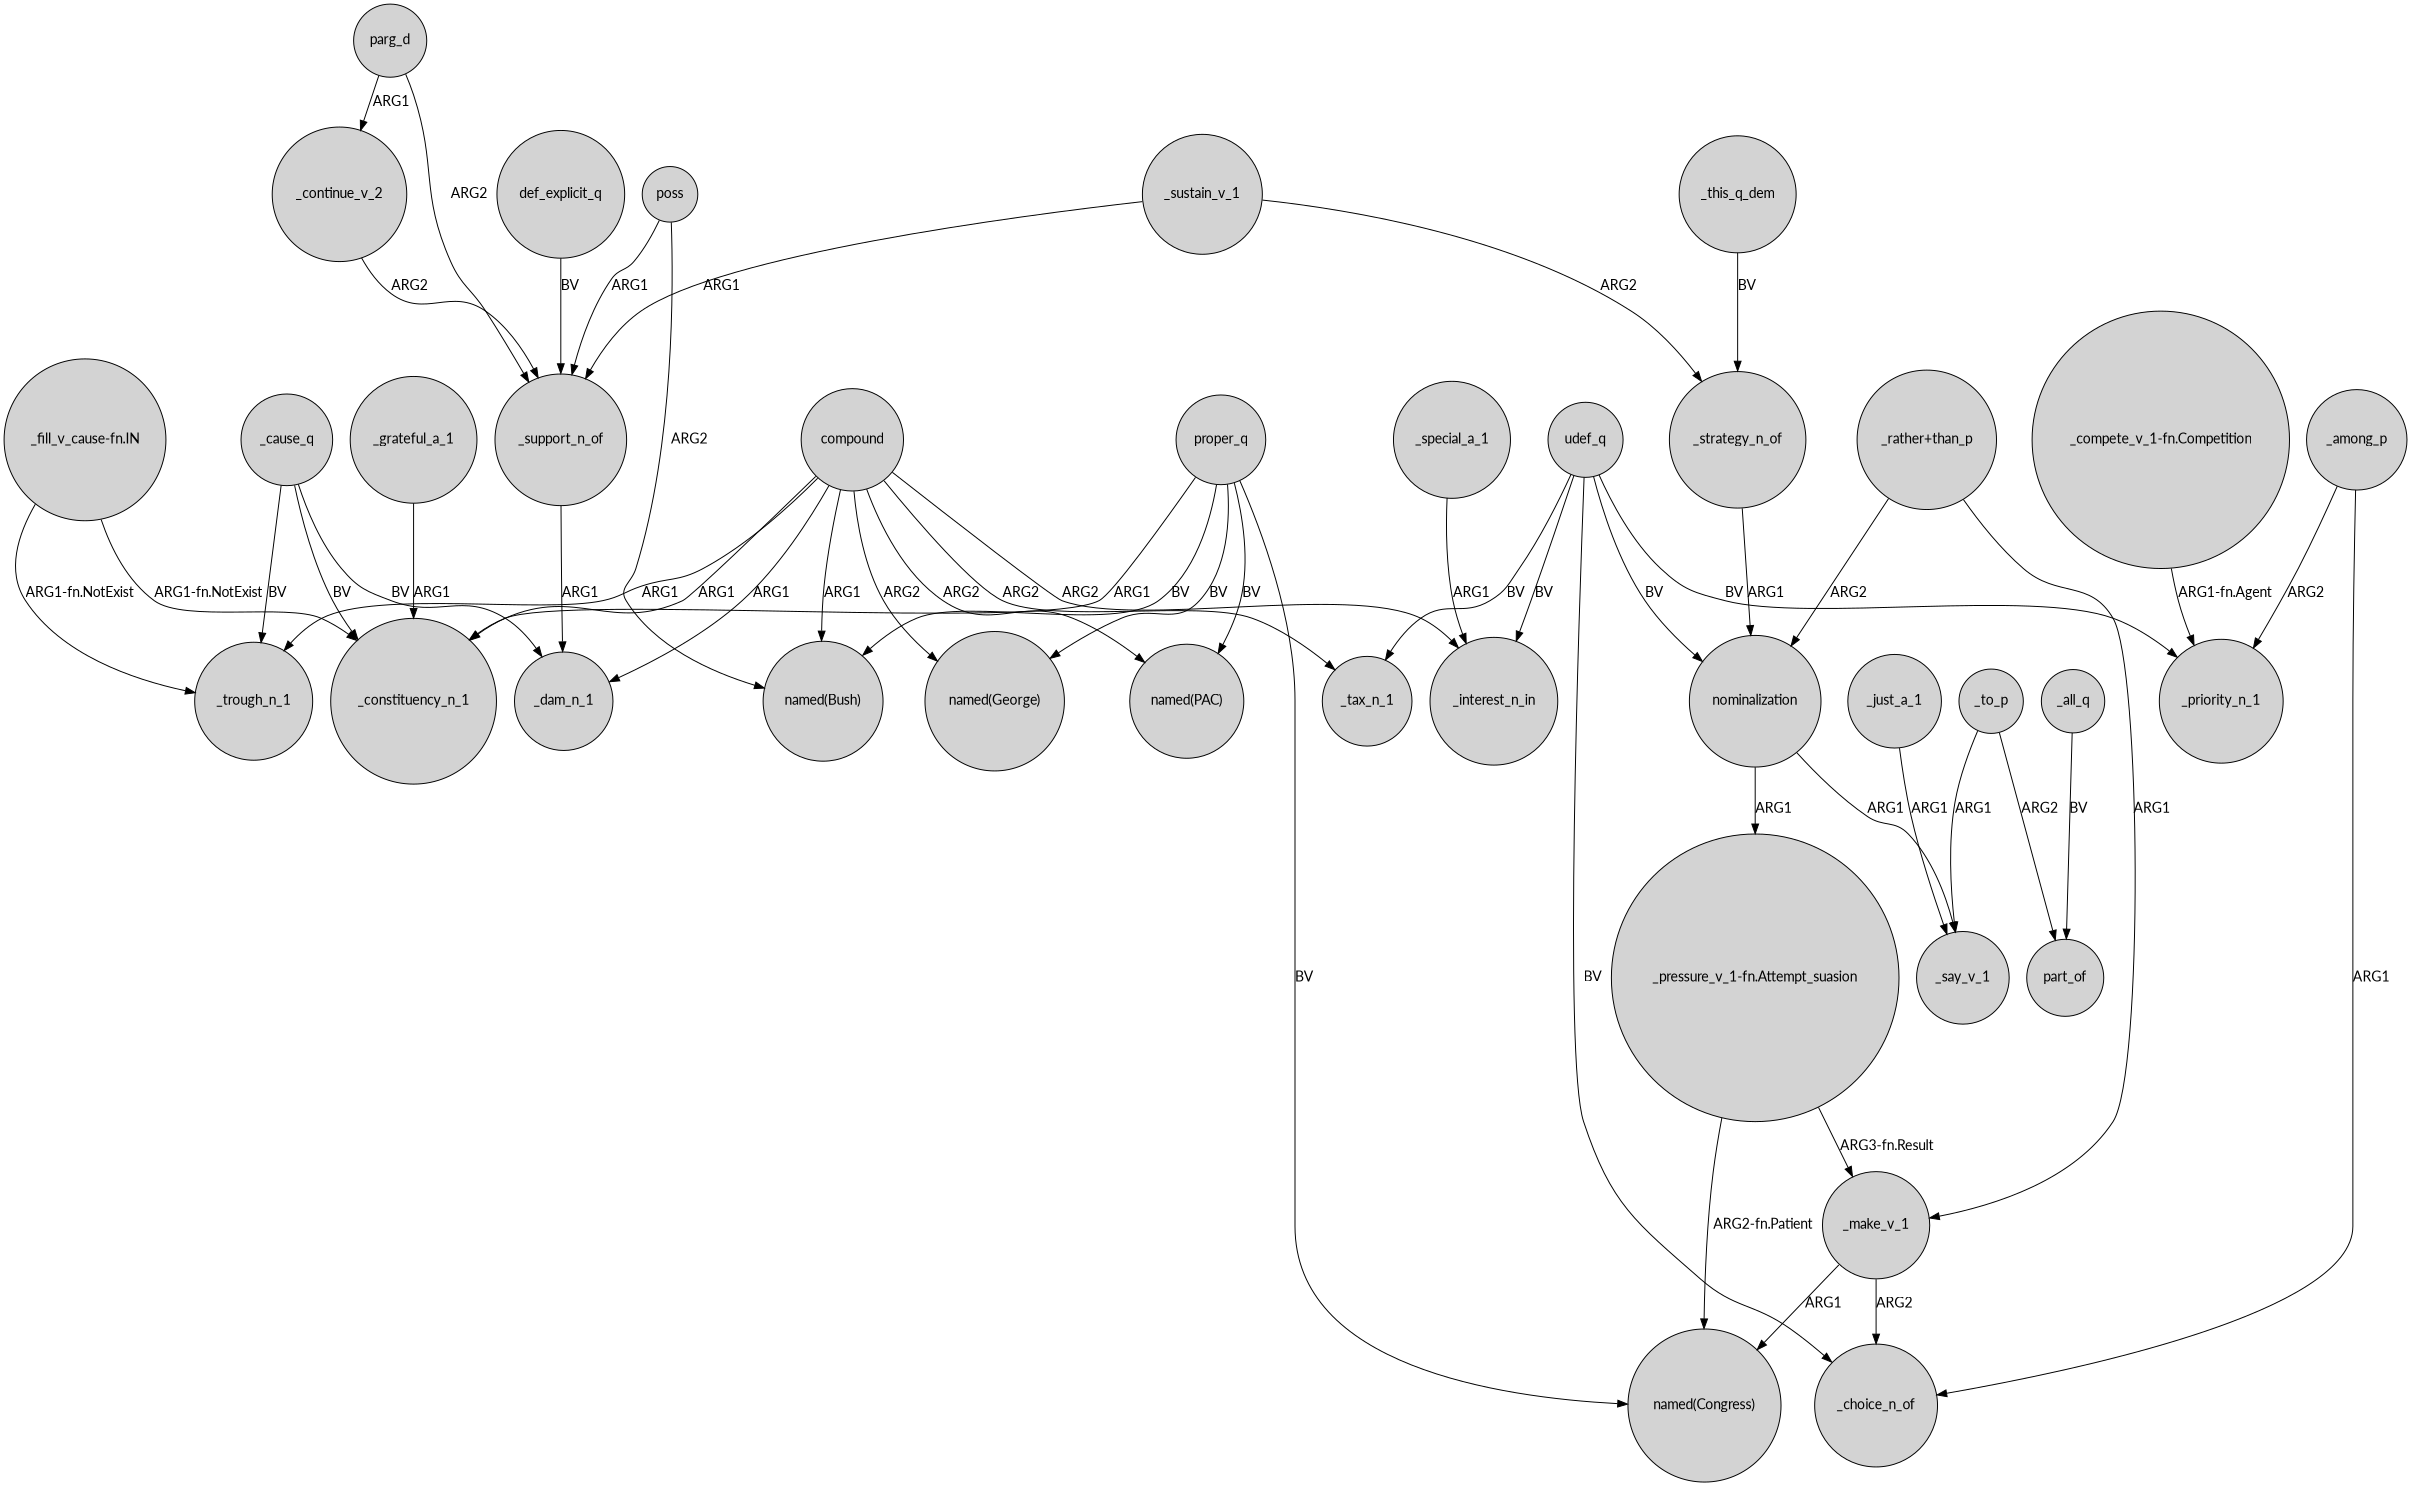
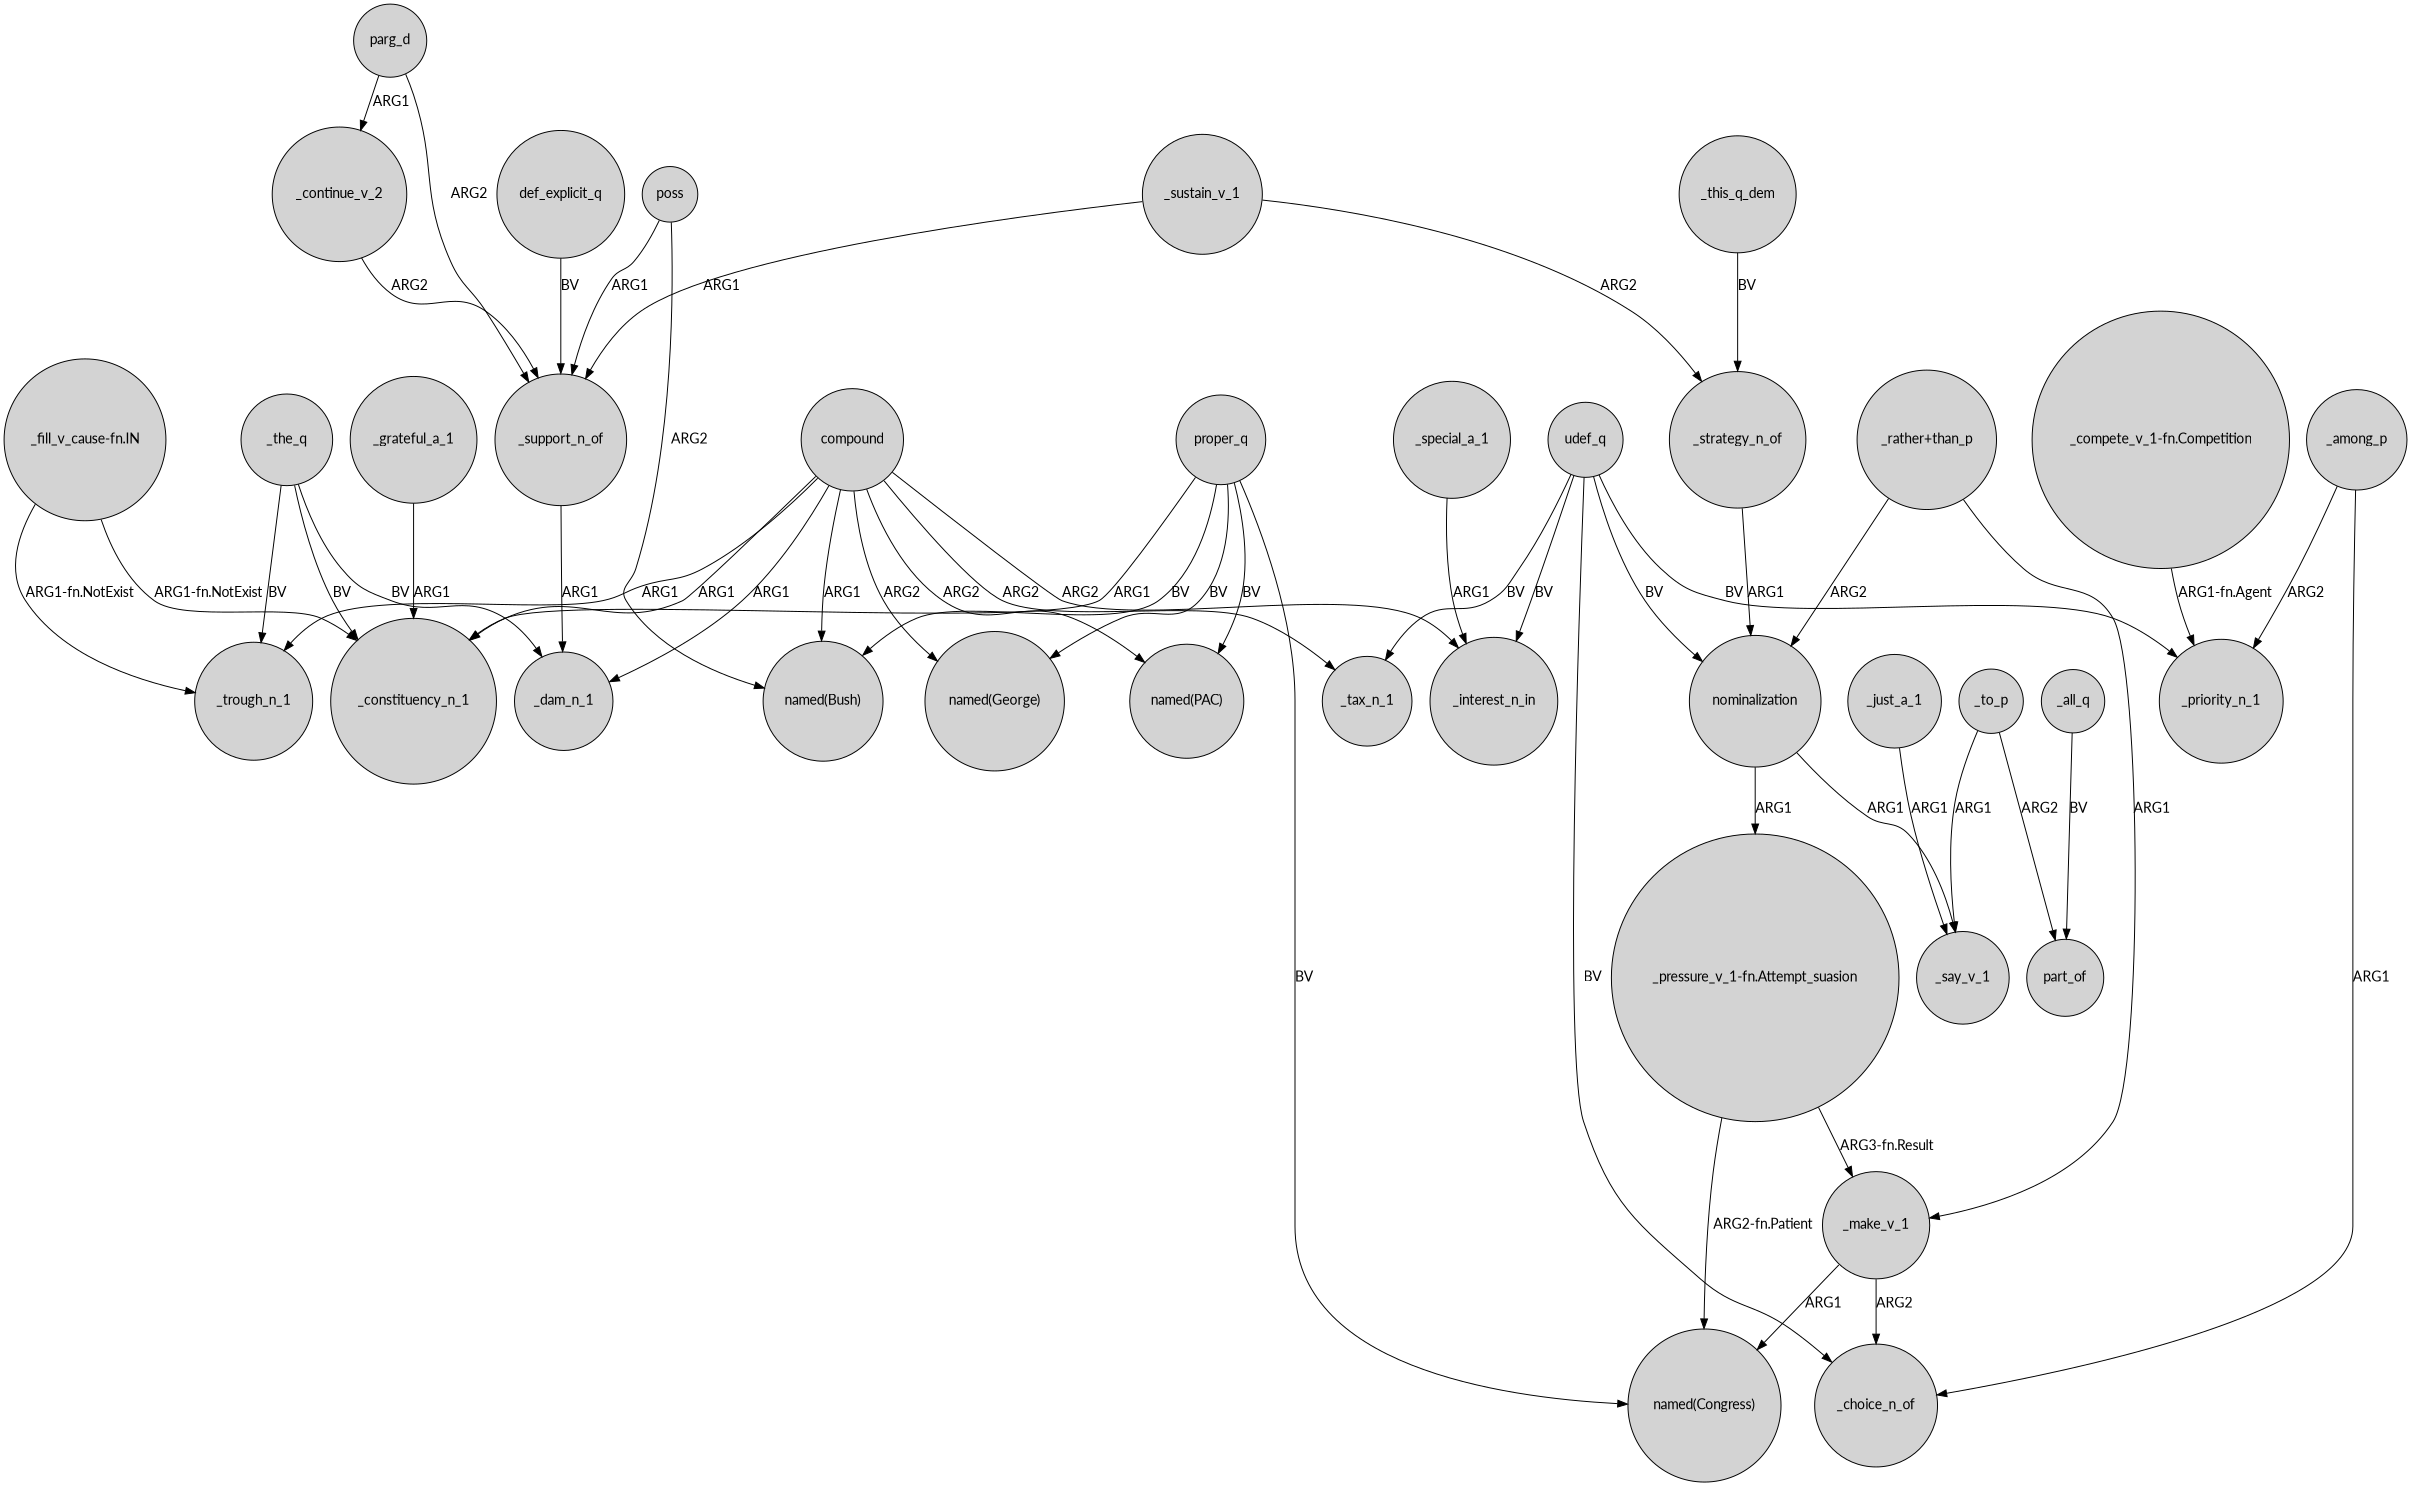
(287, 440) -> (287, 440)
